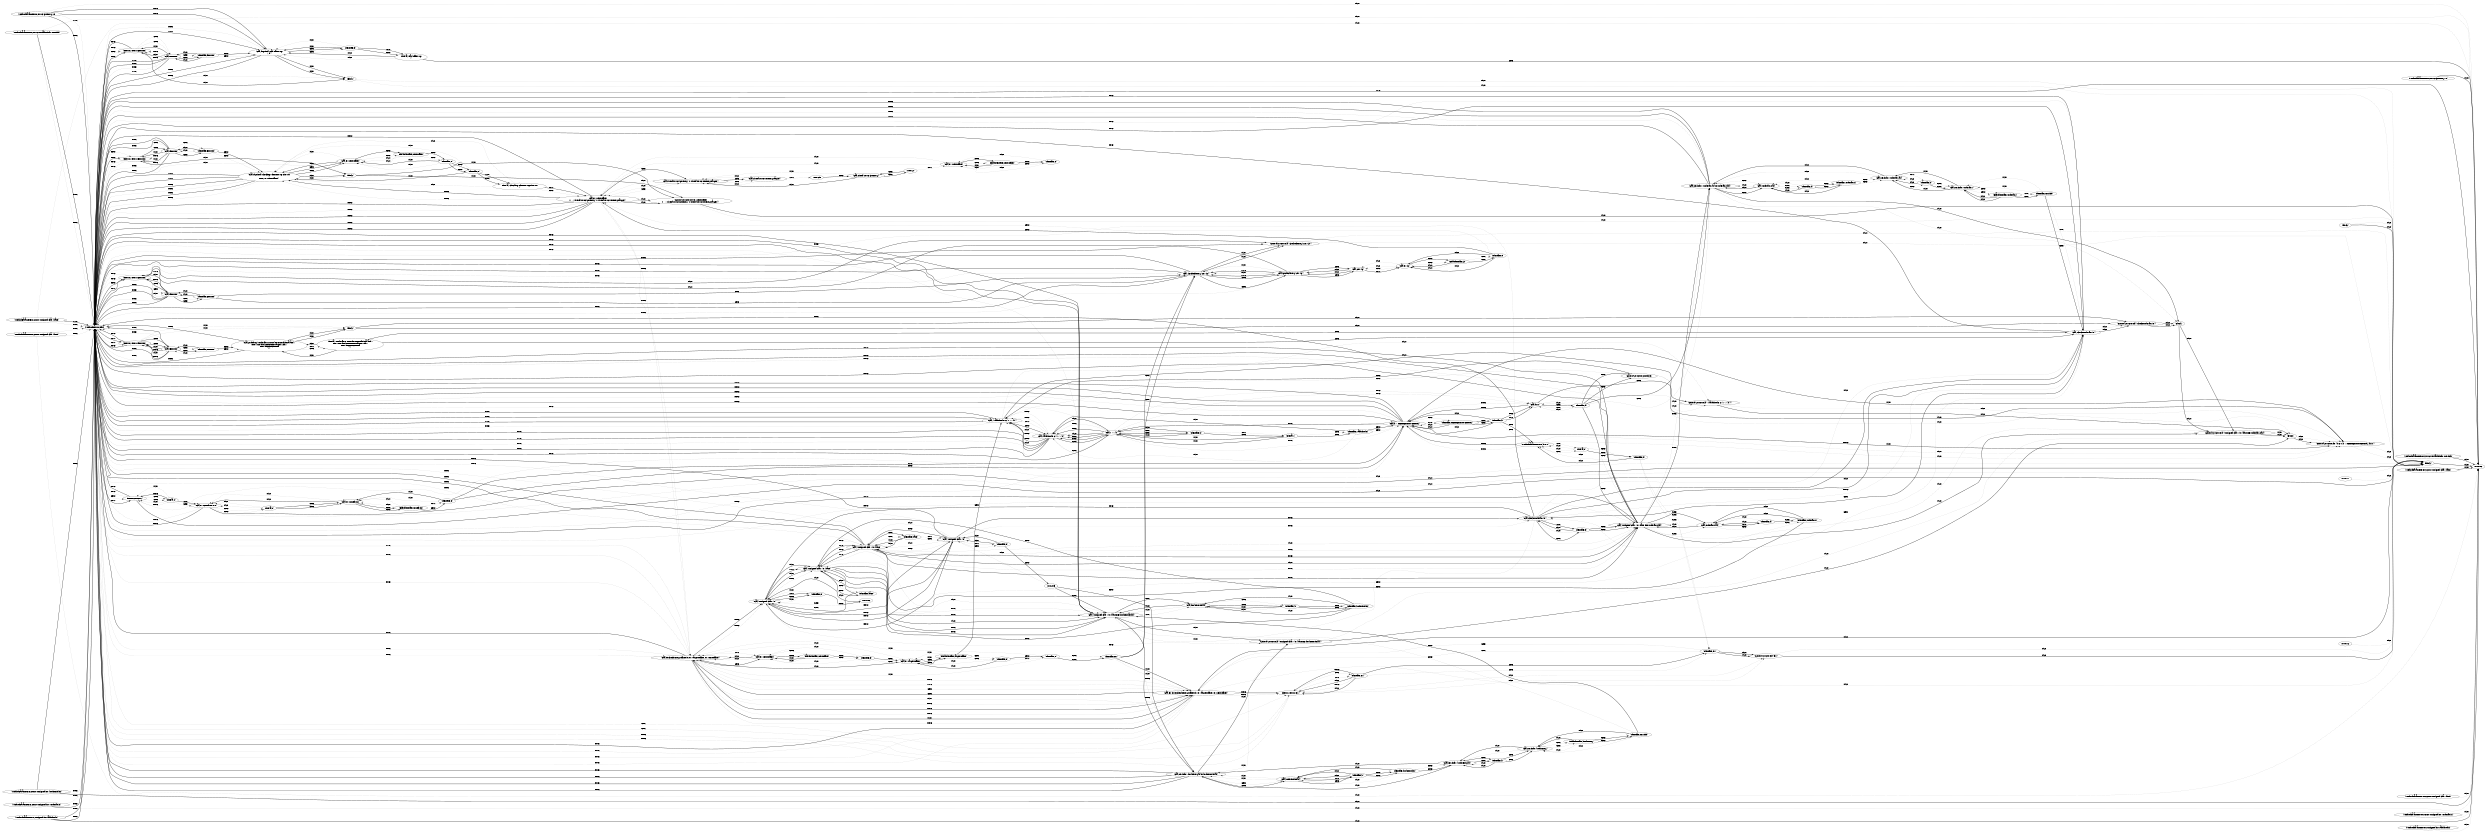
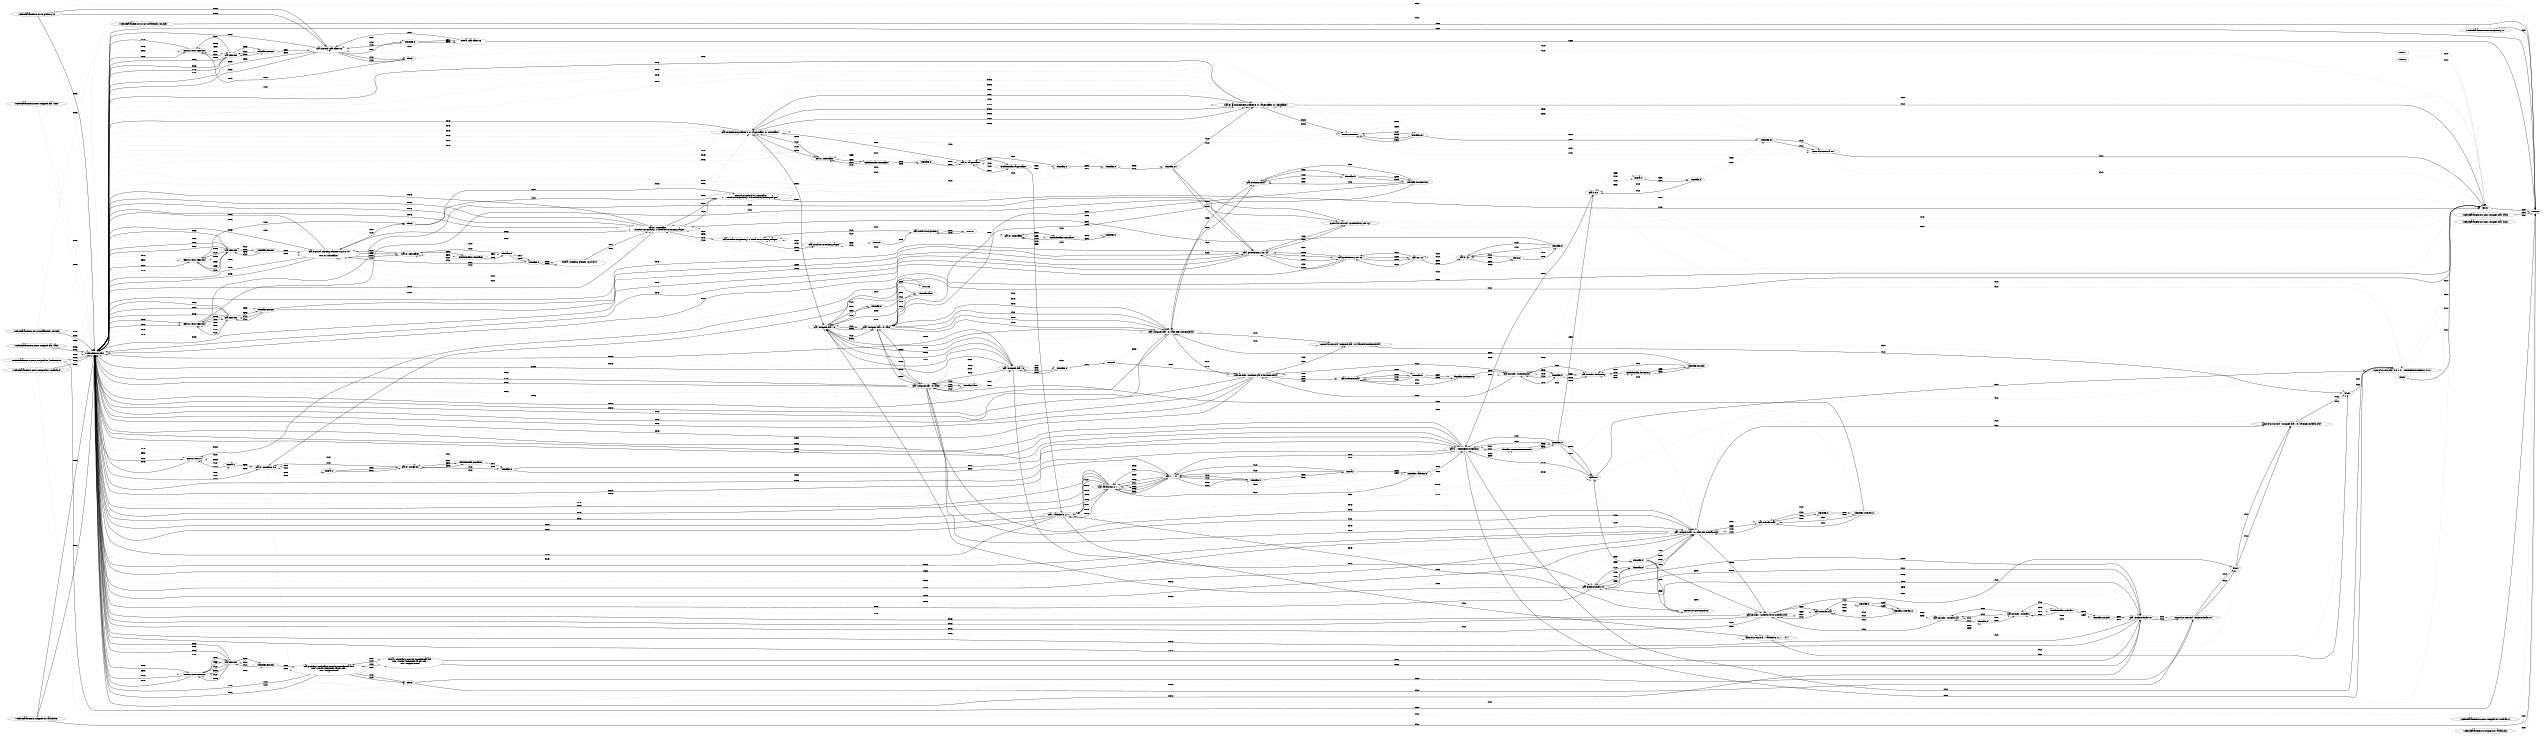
(1349, 24) -> (95, 190)
(1378, 90) -> (1438, 29)
(891, 172) -> (951, 233)
none -> (857, 246)
(1457, 262) -> (1517, 258)
(1535, 445) -> (1593, 193)
(135, 498) -> (194, 459)
(1080, 600) -> (1140, 348)
(1152, 796) -> none
